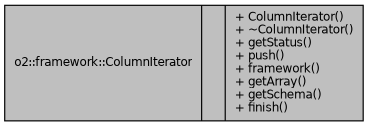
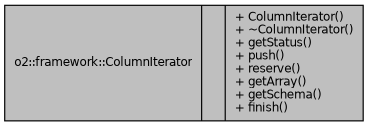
(278, 69) -> (268, 69)
